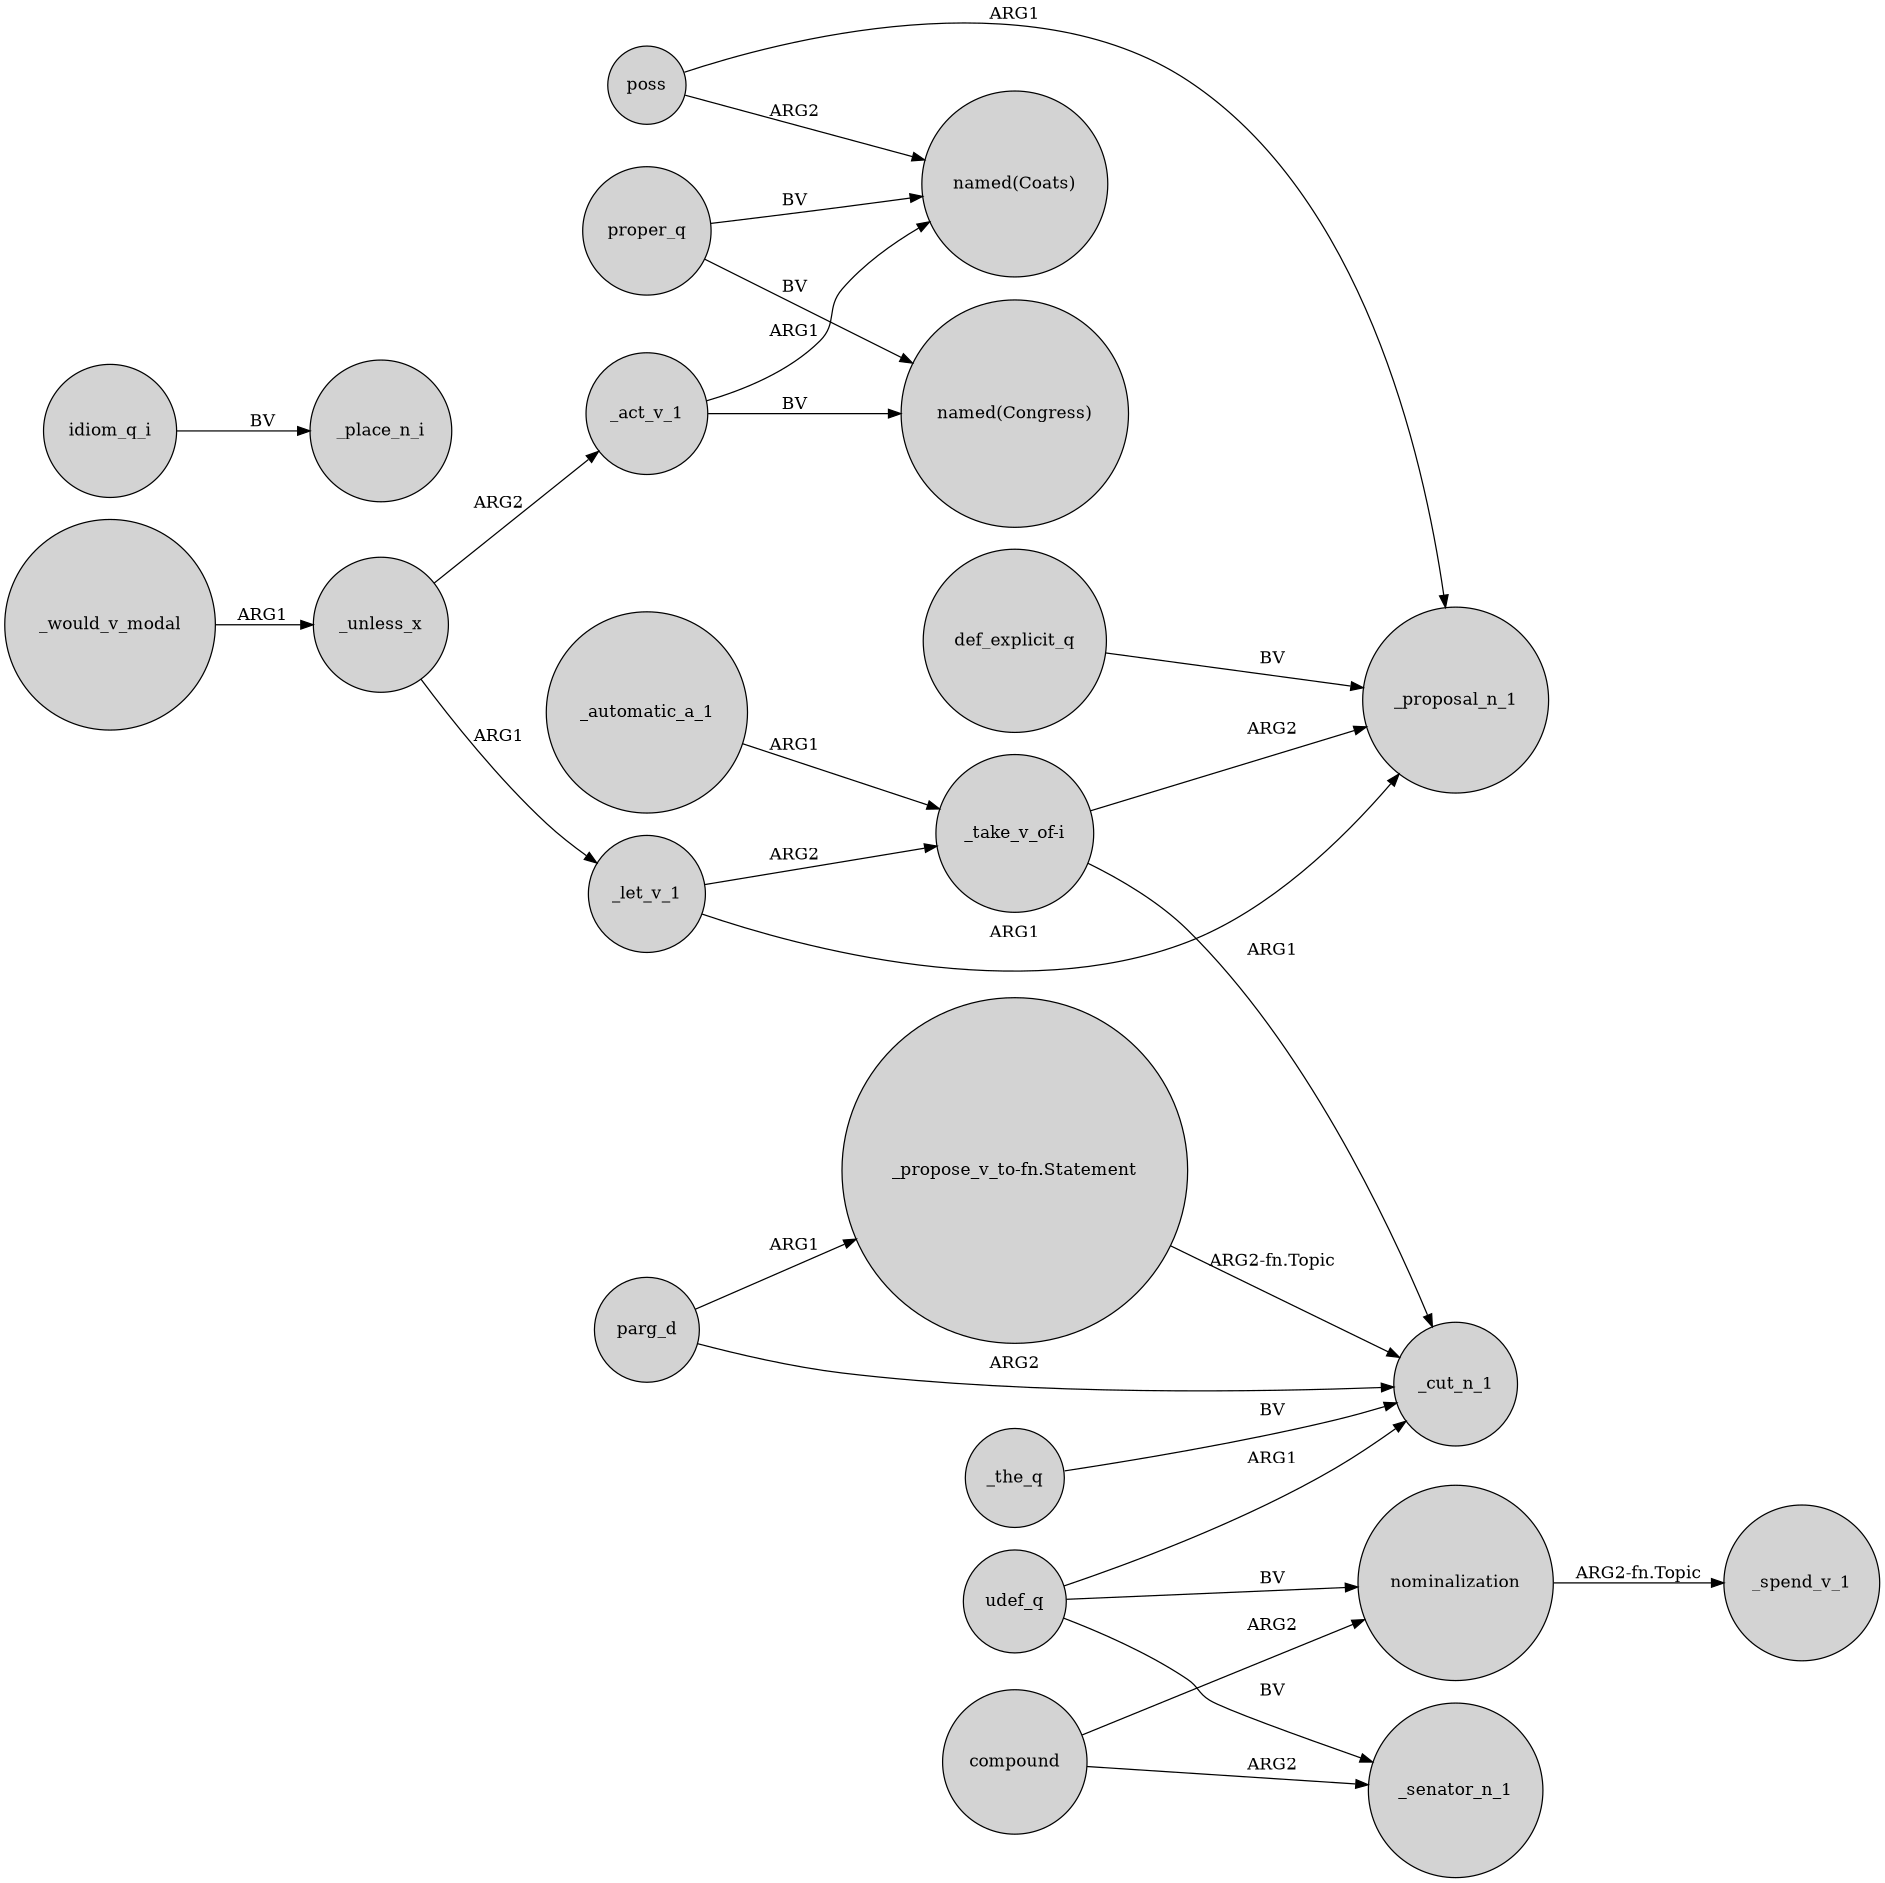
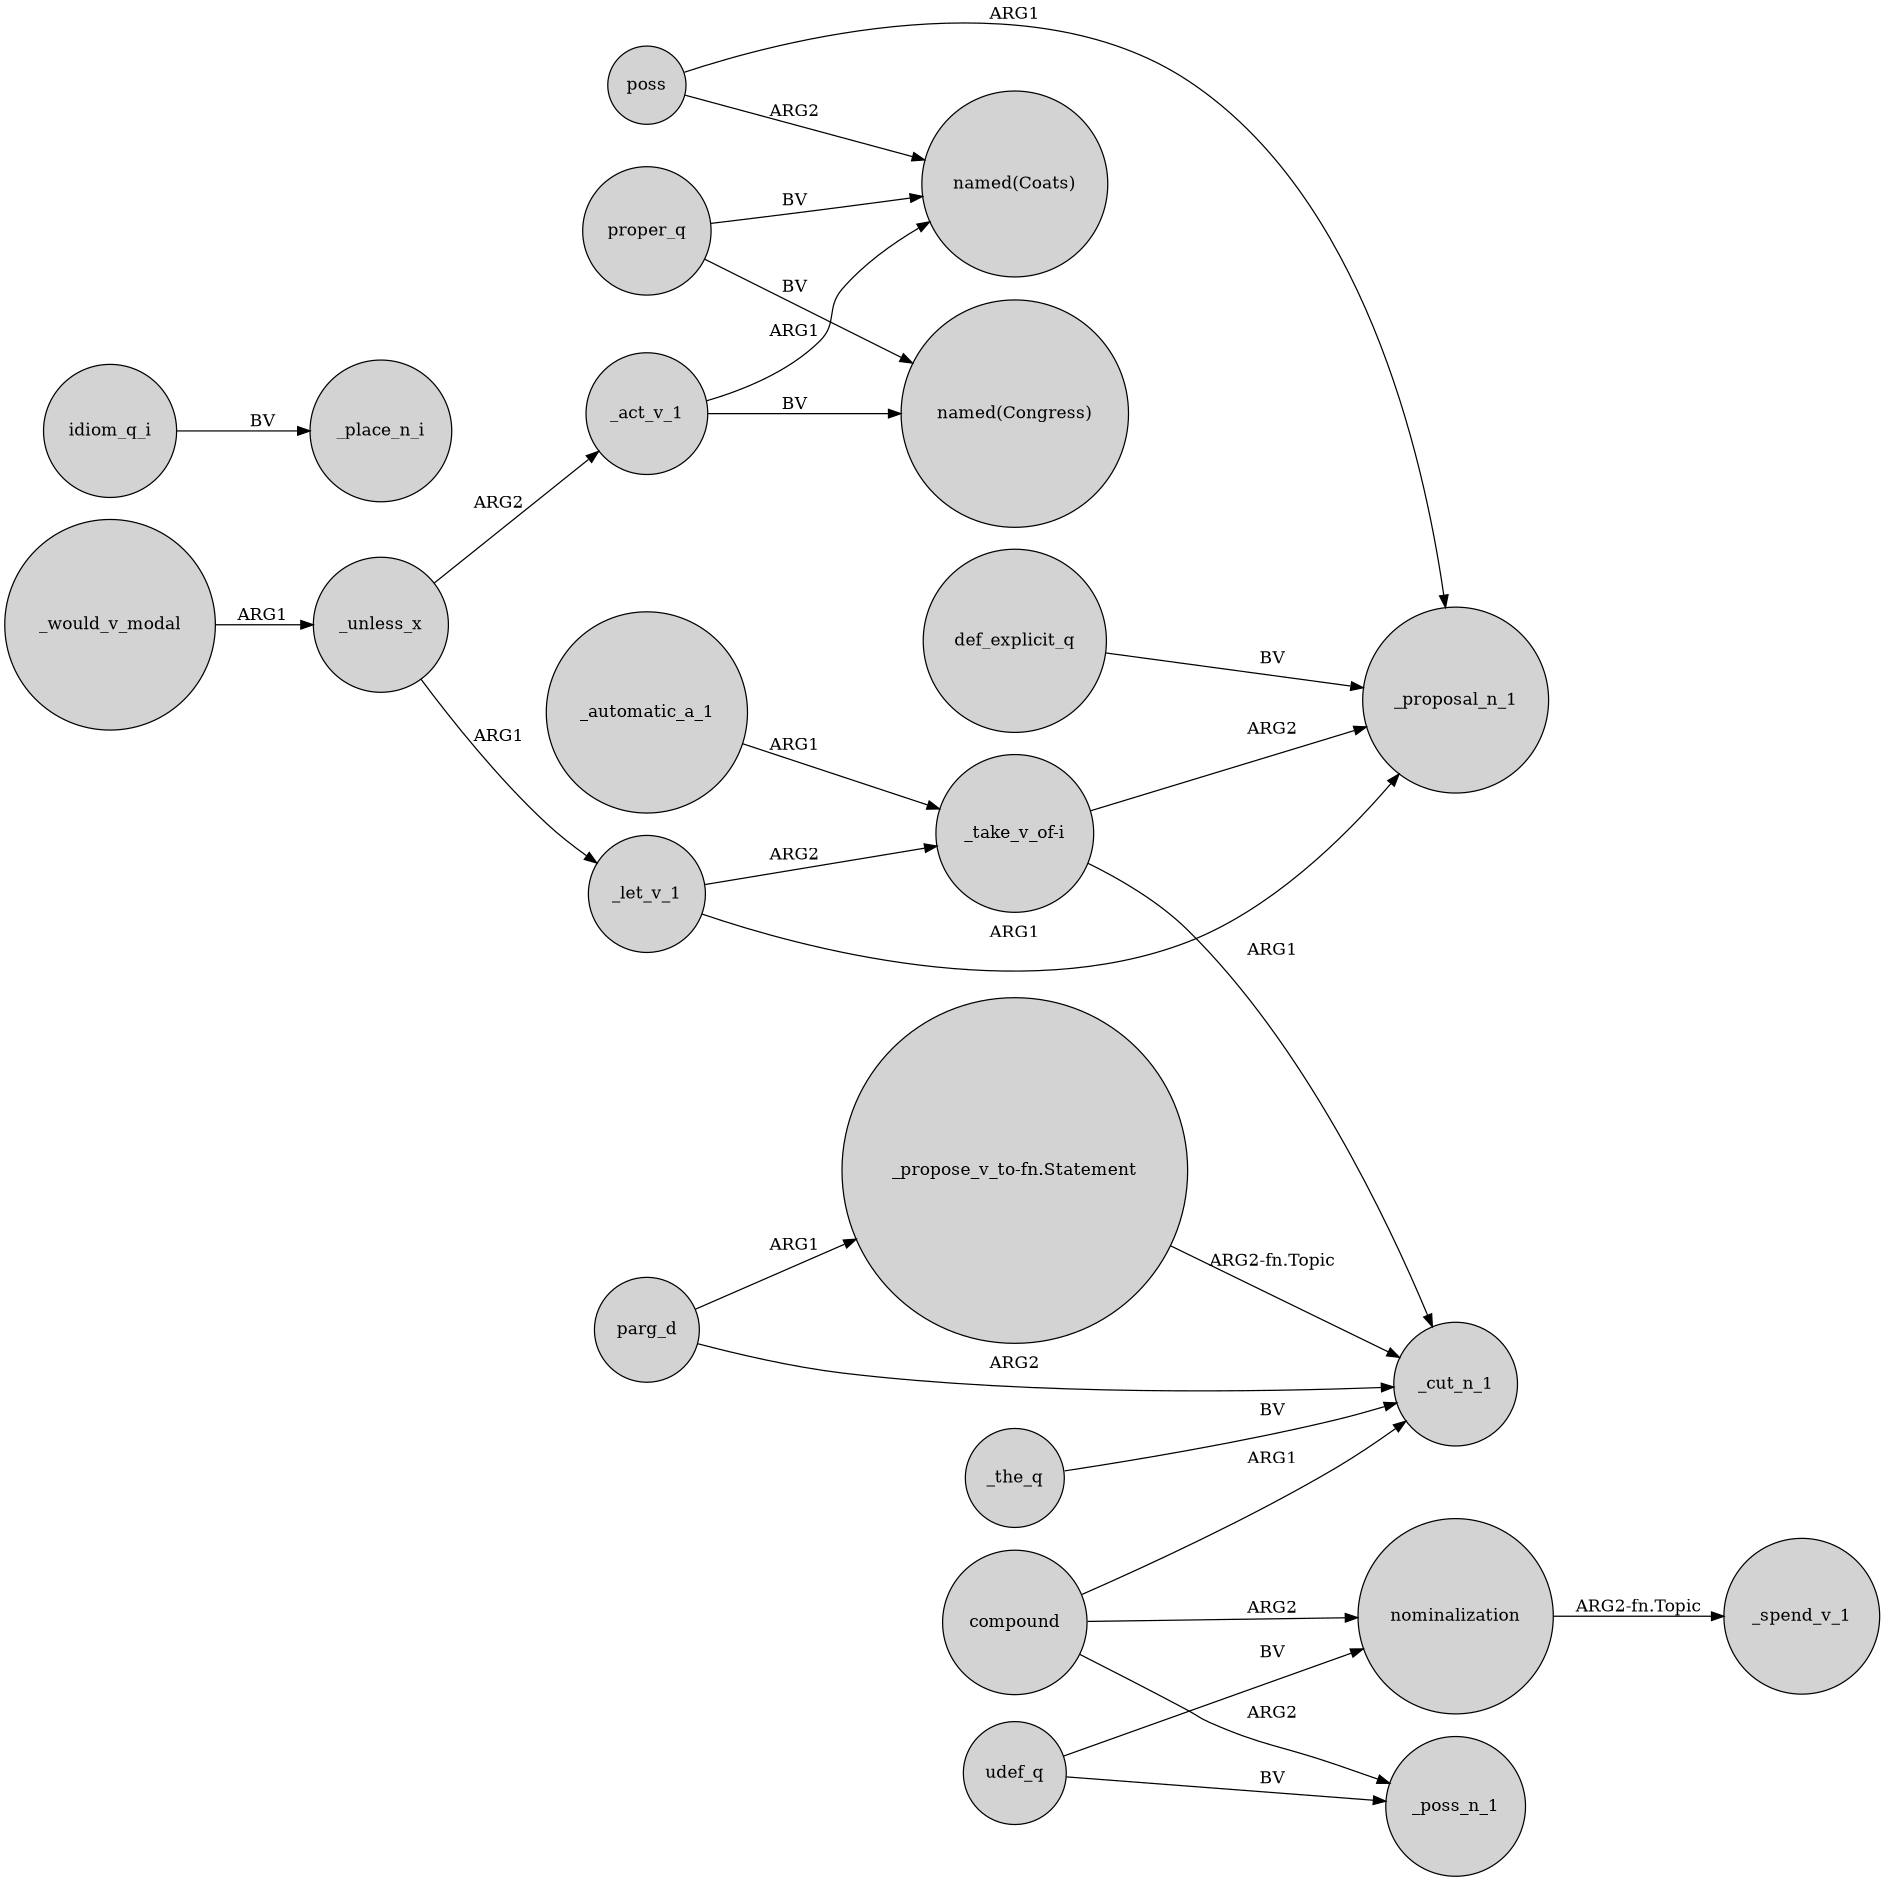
(1236, 1519) -> (1243, 1519)
(1456, 1790) -> (1456, 1806)
